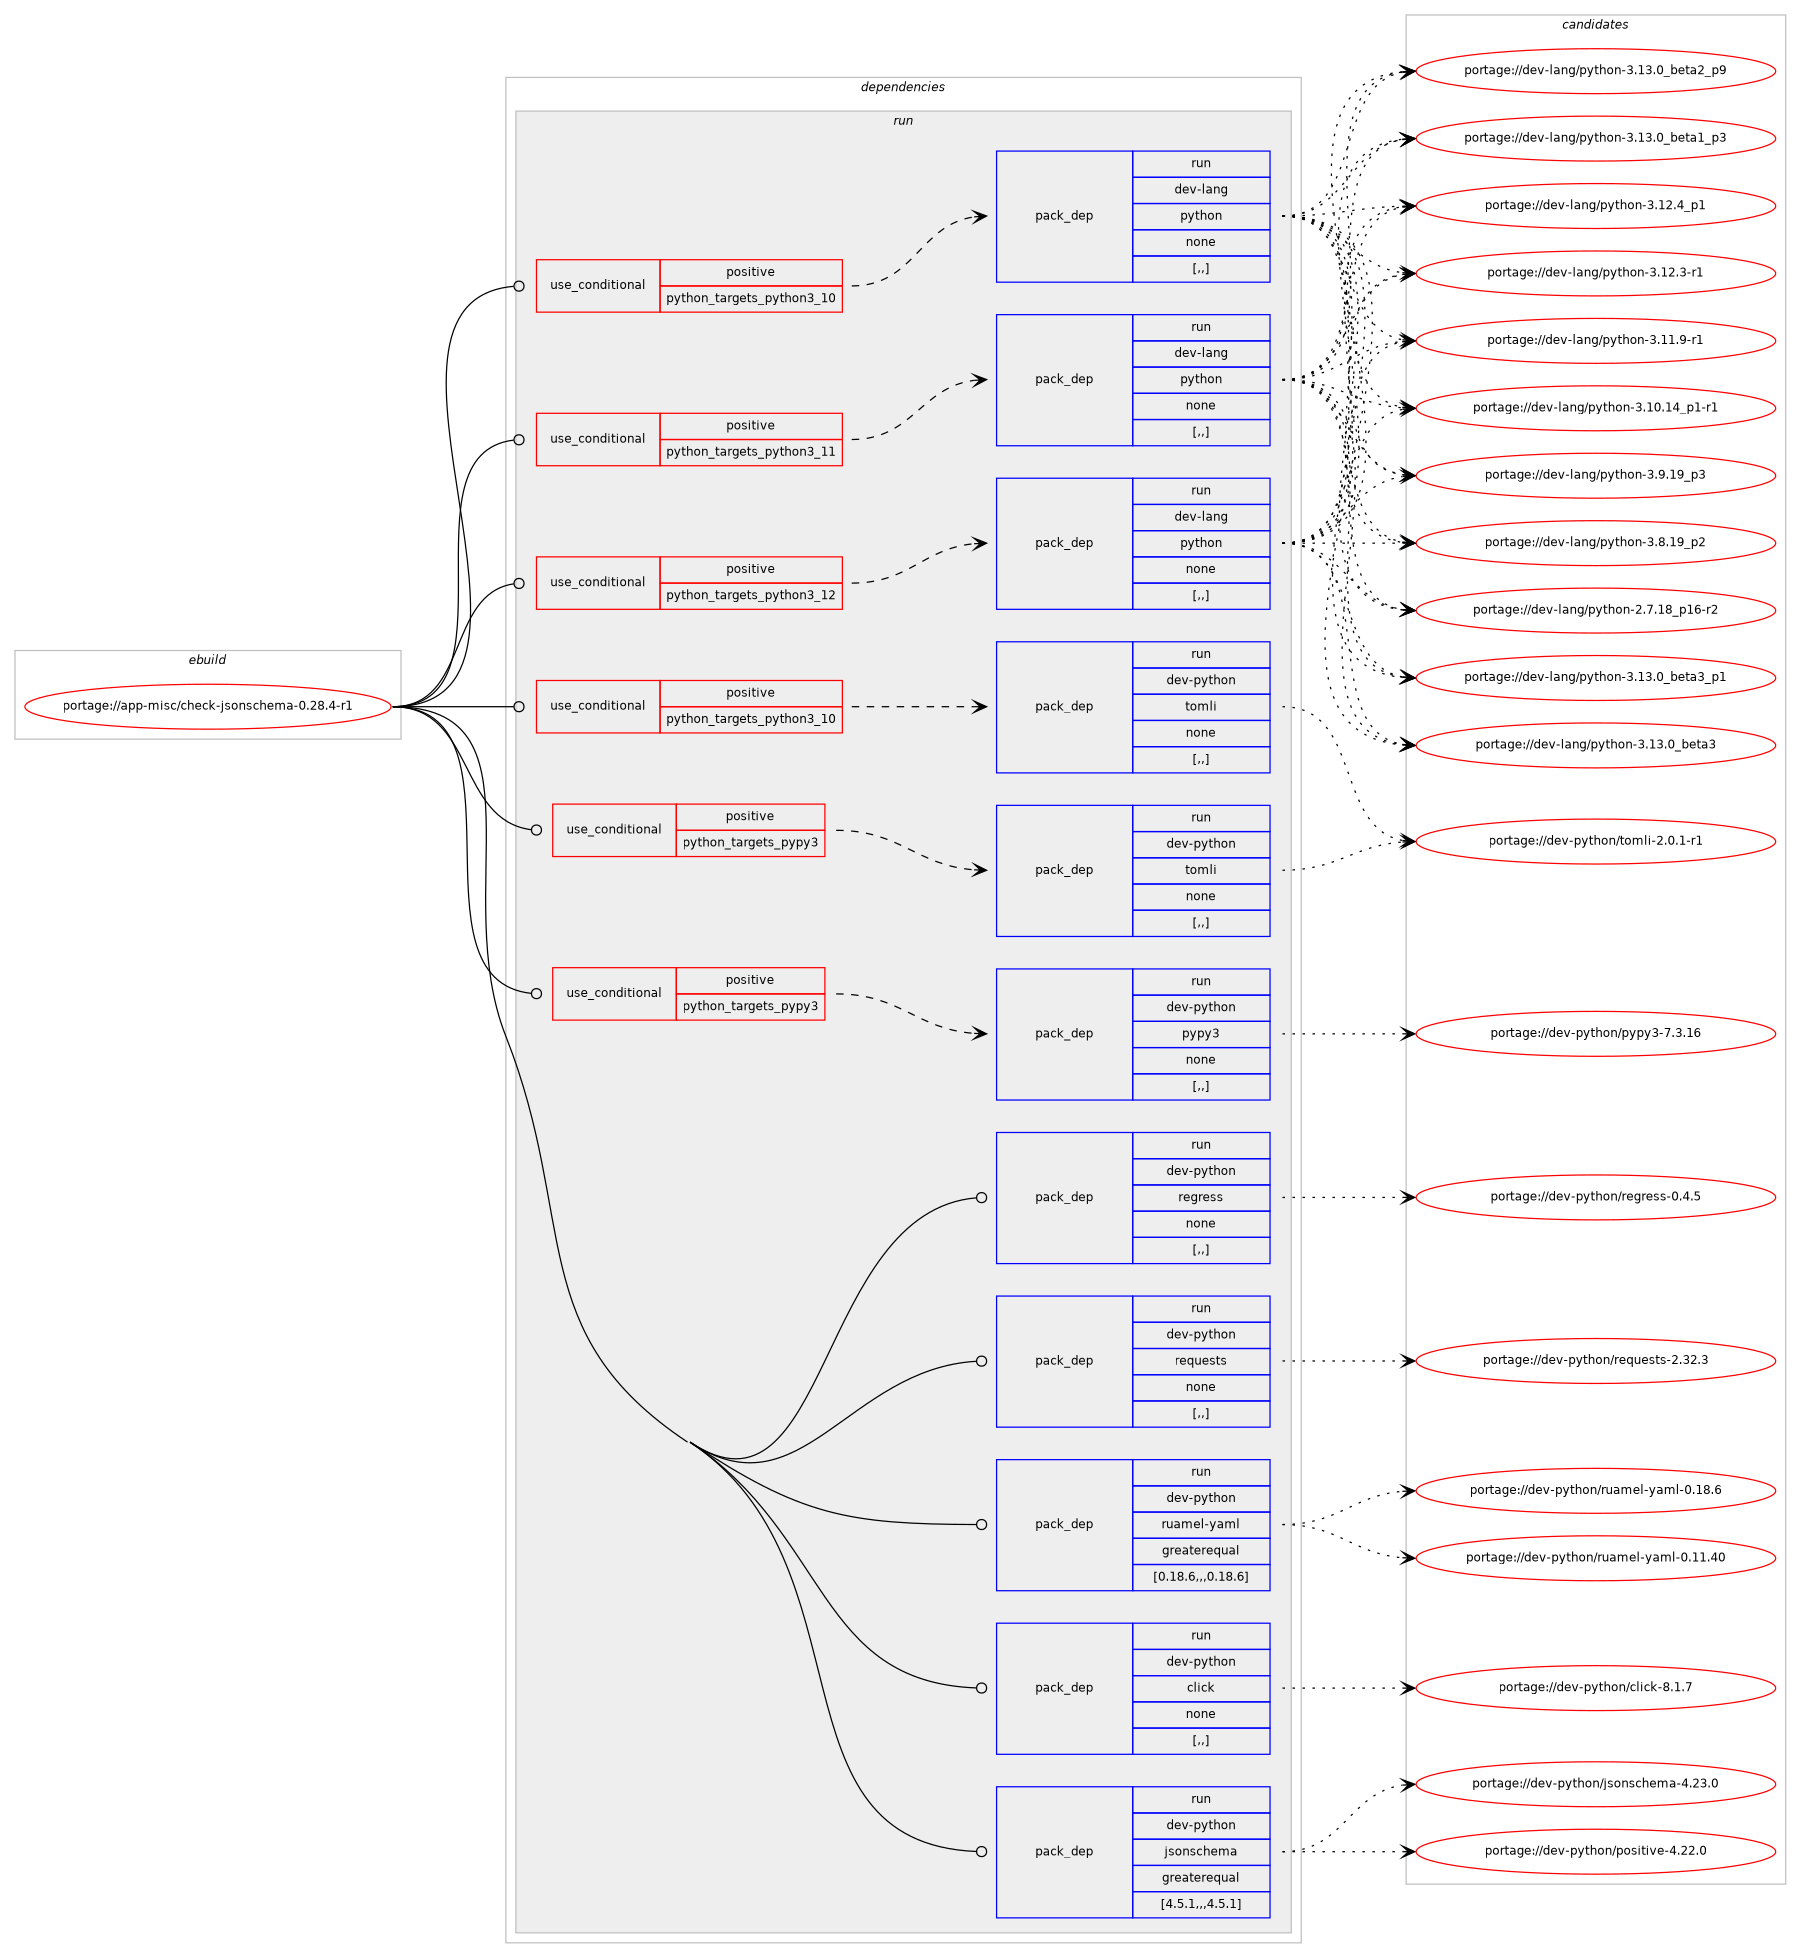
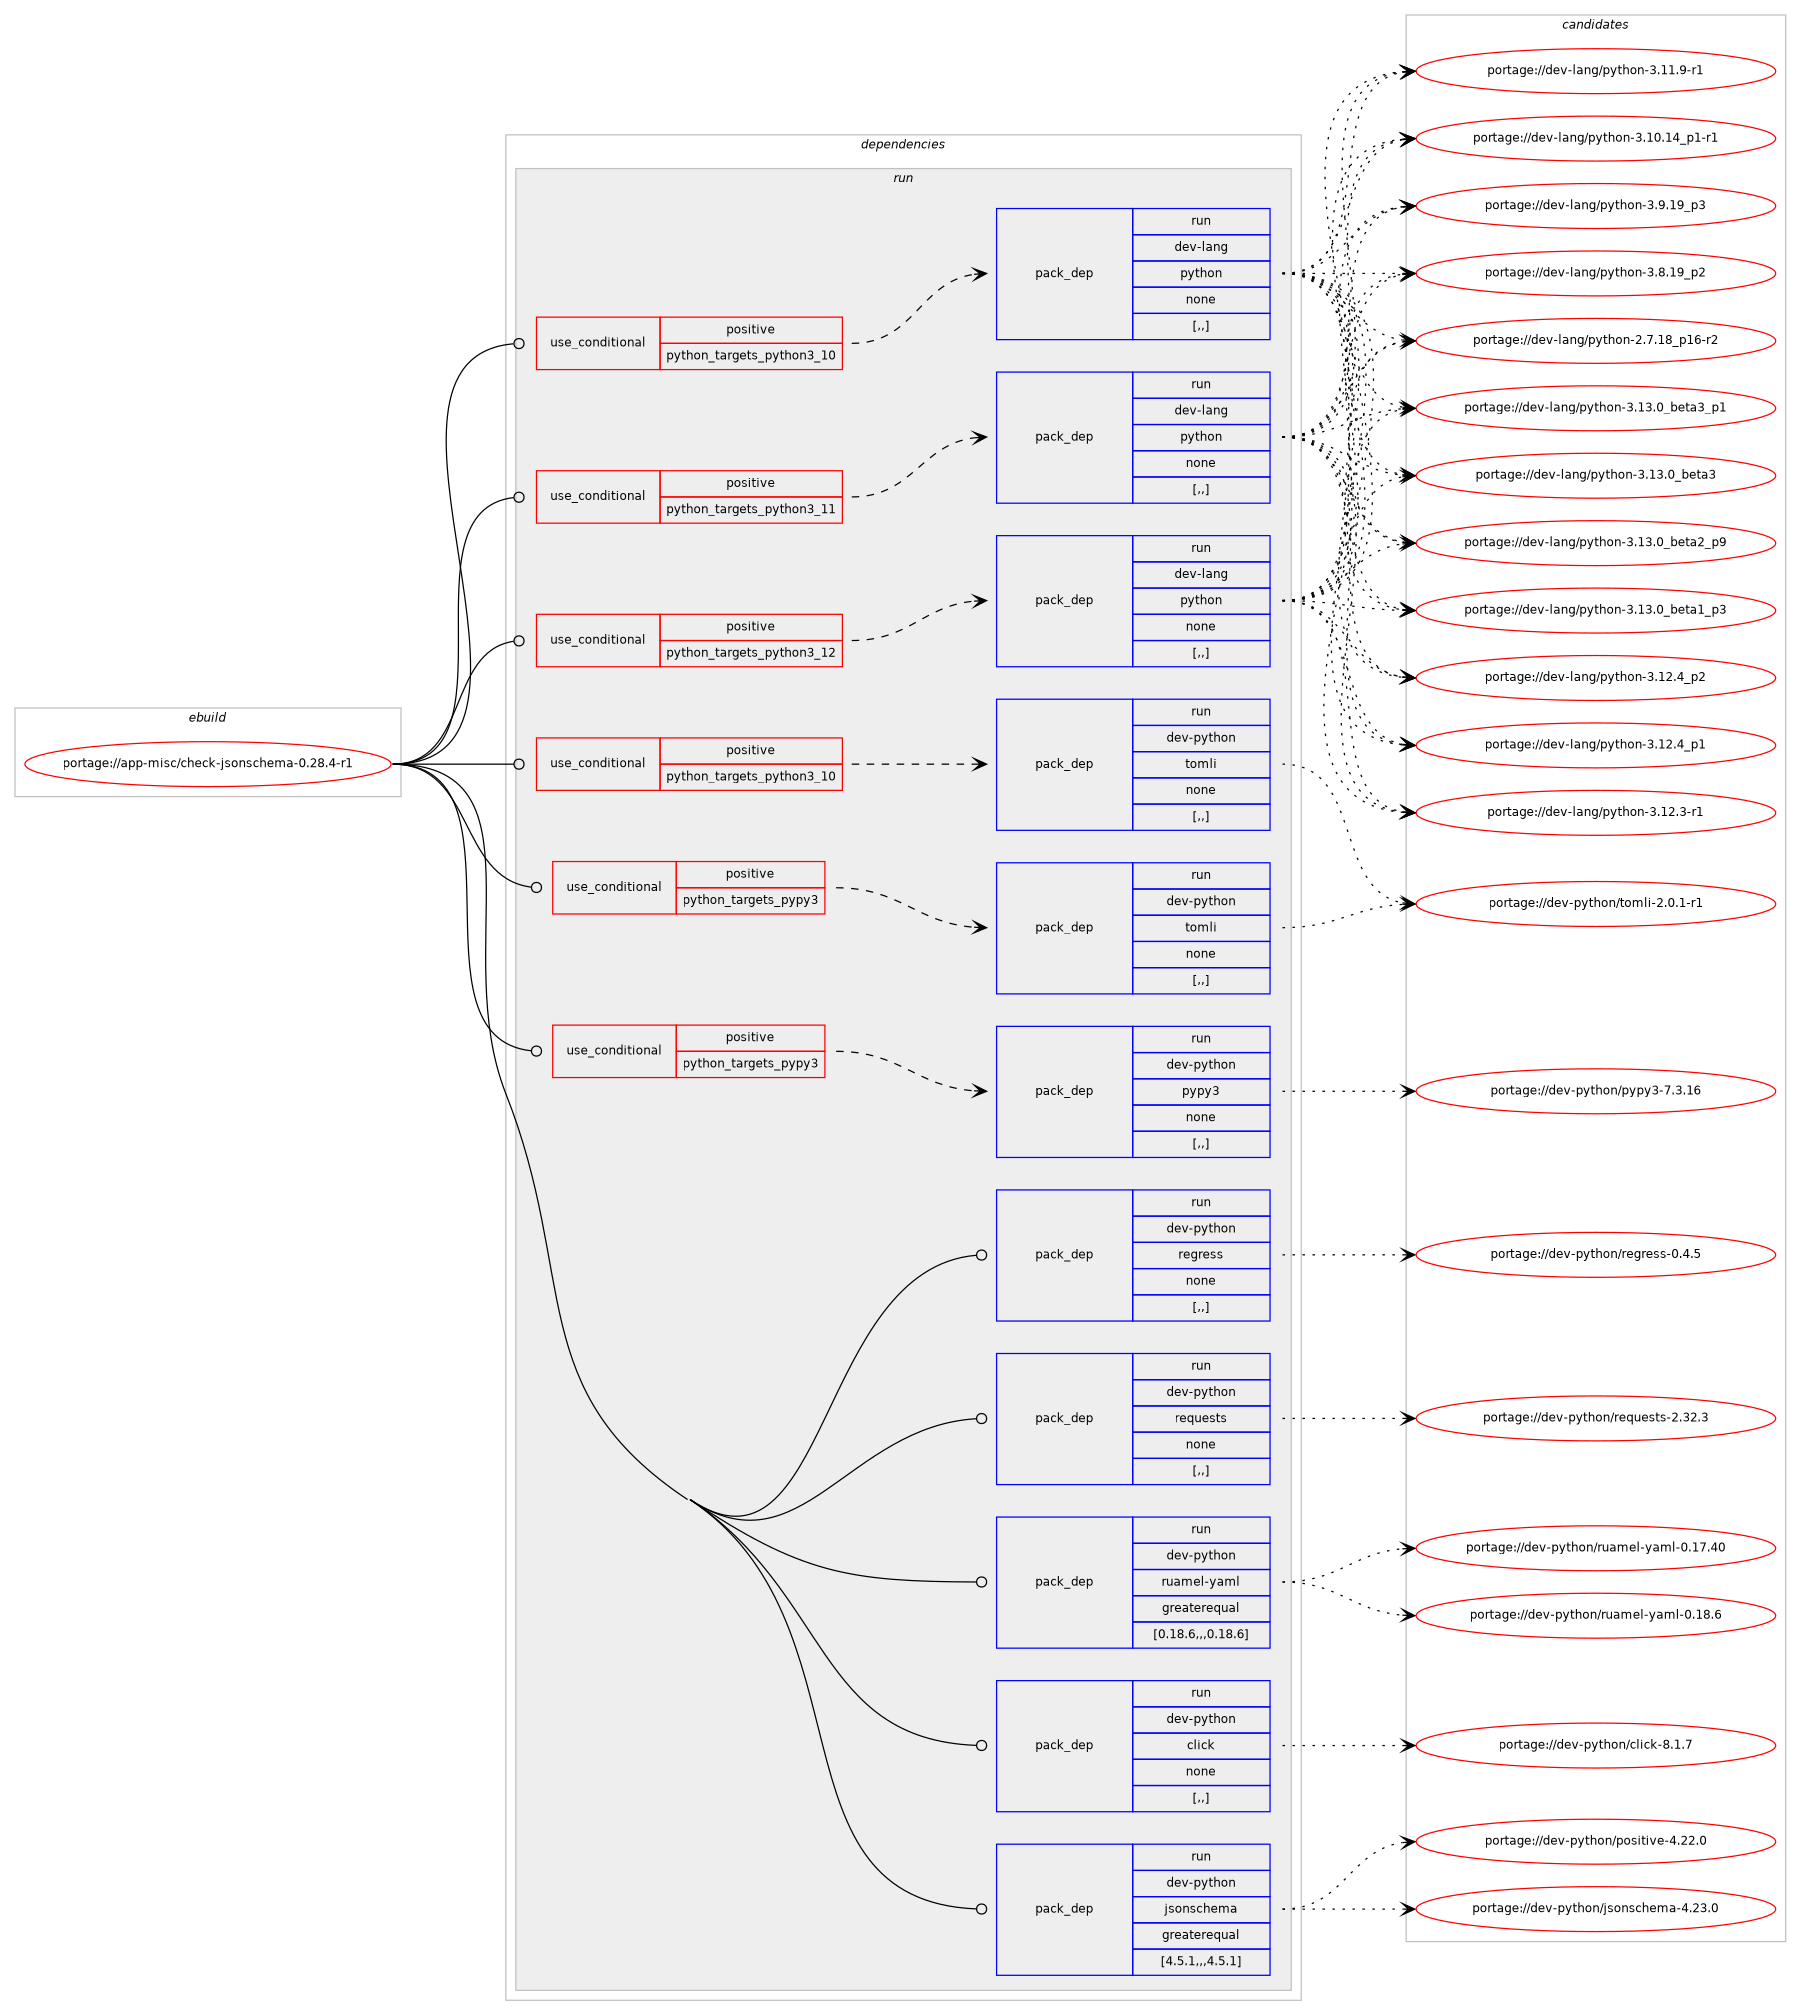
none -> (1596, 678)
(1596, 1558) -> (1596, 1548)
